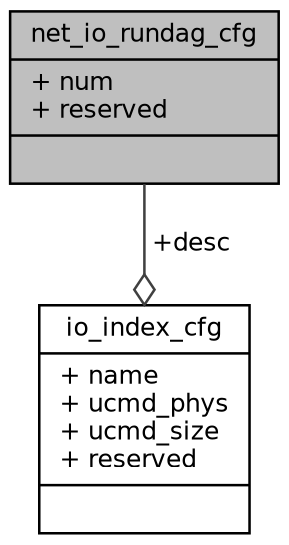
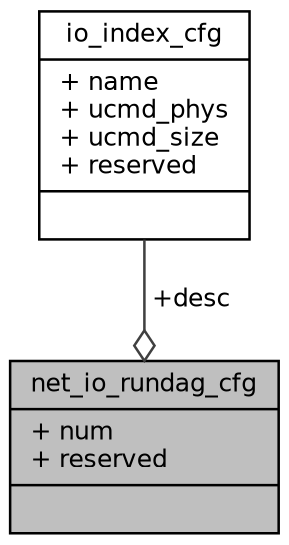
(144, 229) -> (144, 285)
